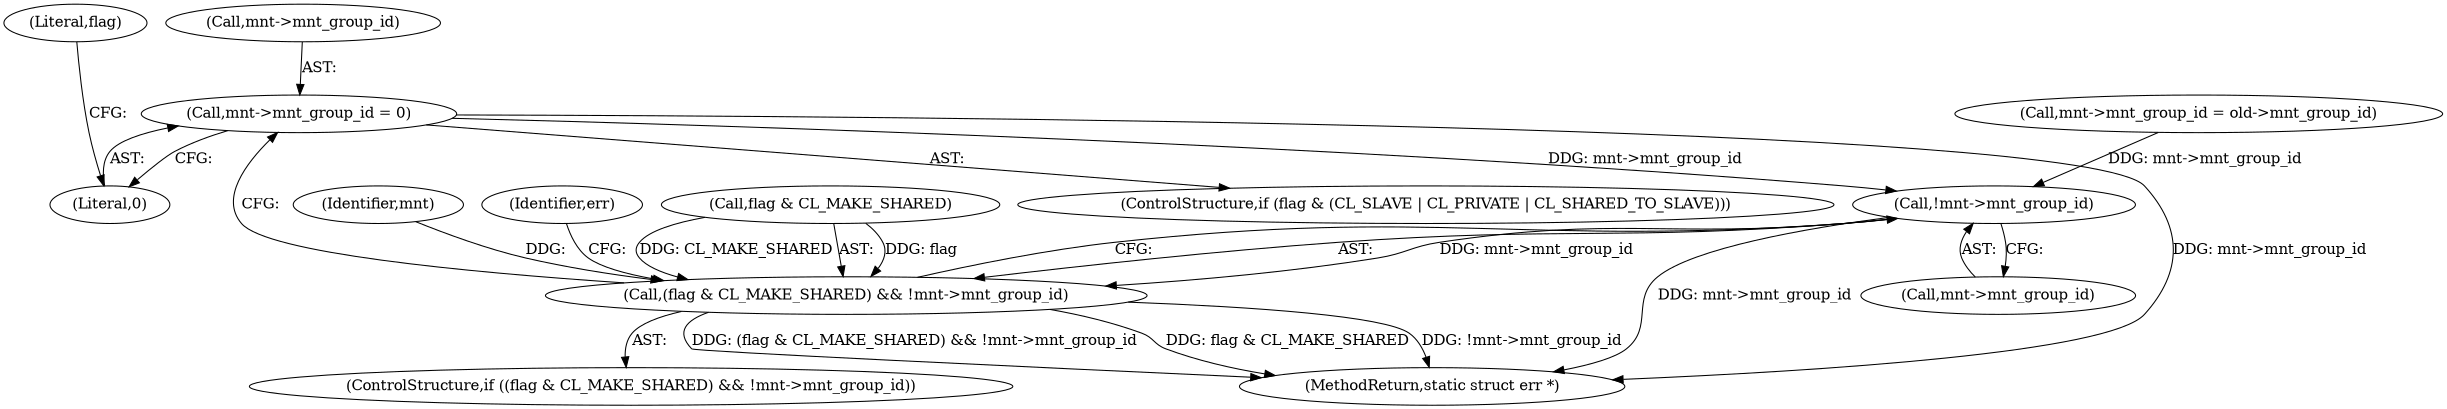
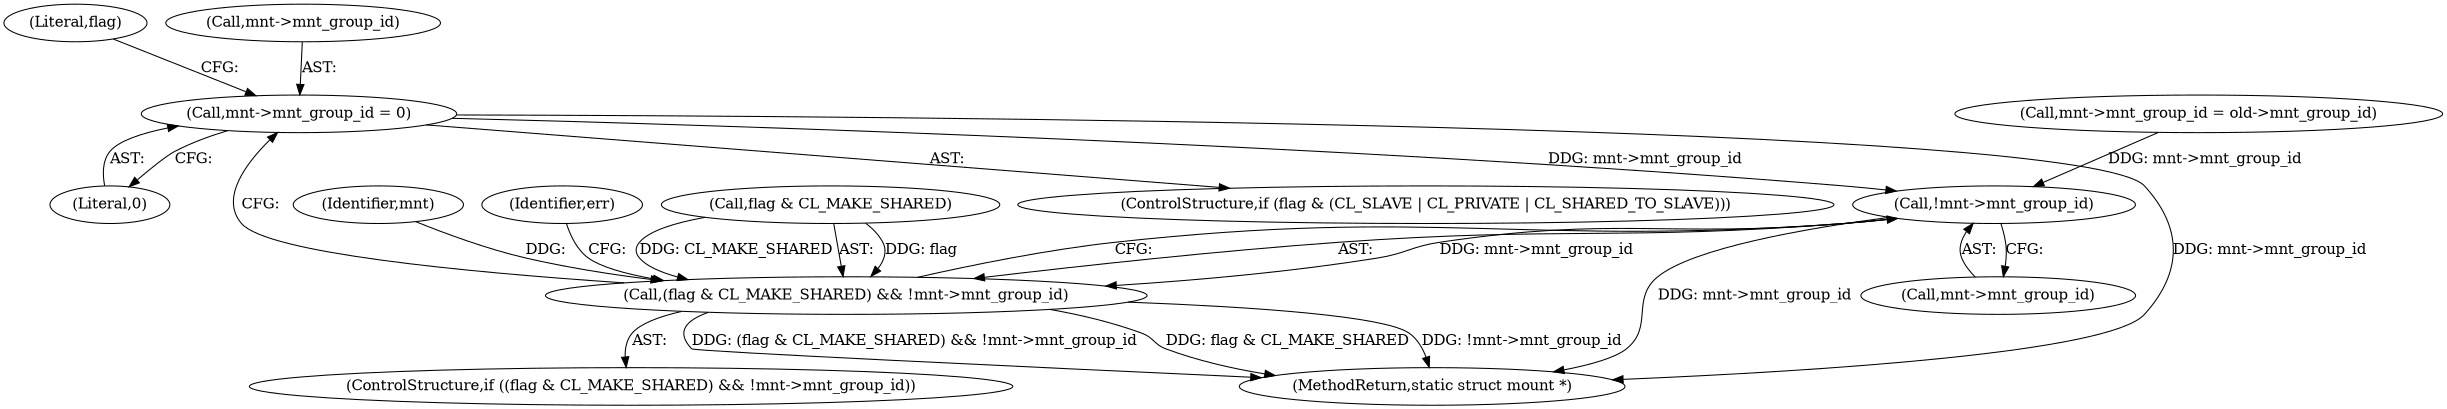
(85, 109) -> (180, 65)
(1432, 386) -> (1432, 386)
